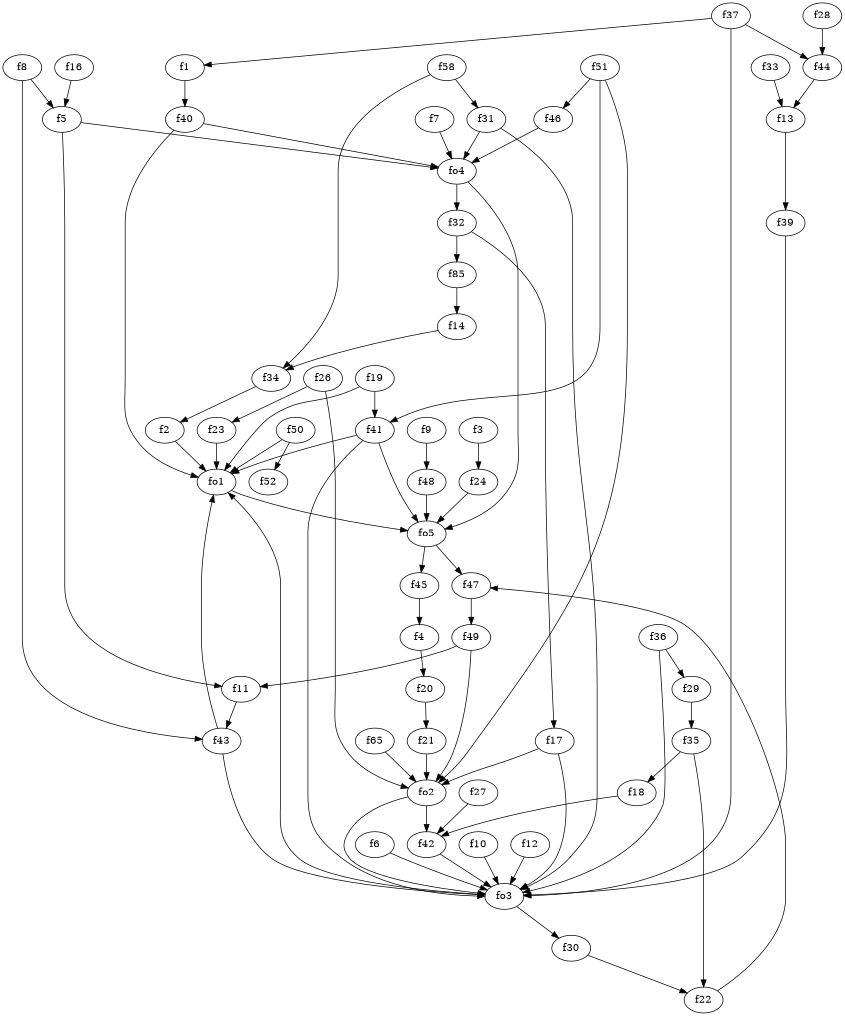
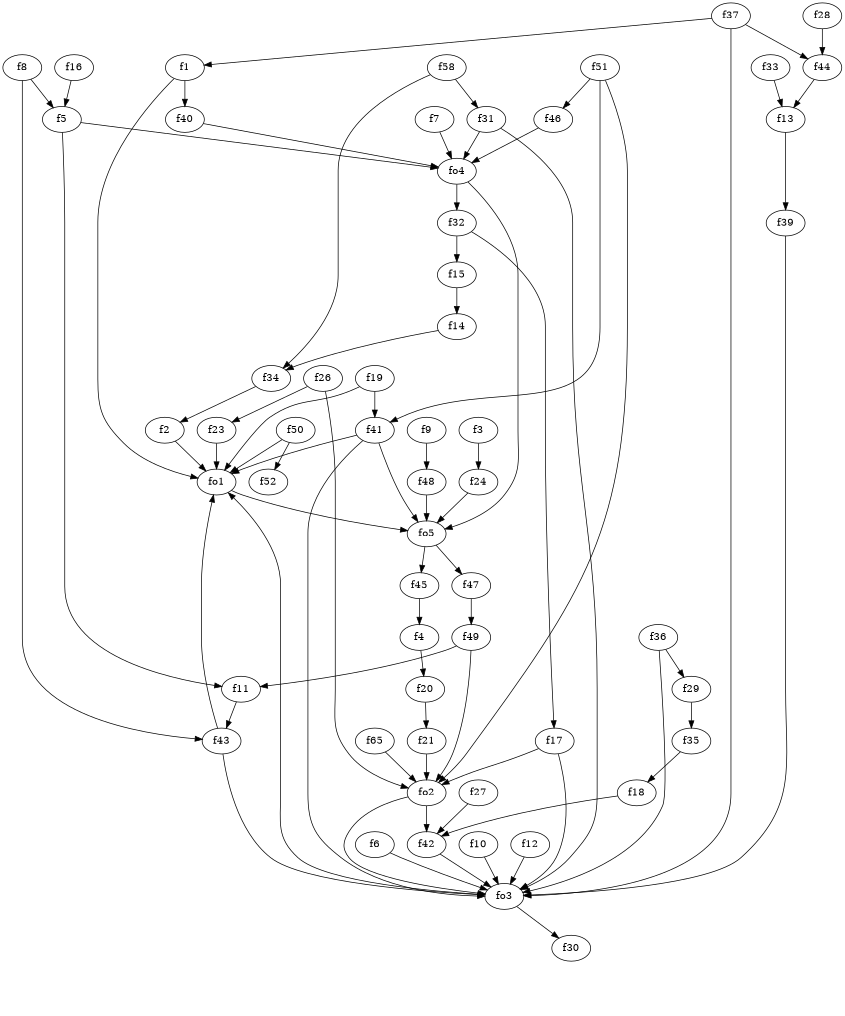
(457, 275) -> (457, 275)
(125, 312) -> (98, 291)
(704, 1000) -> none
